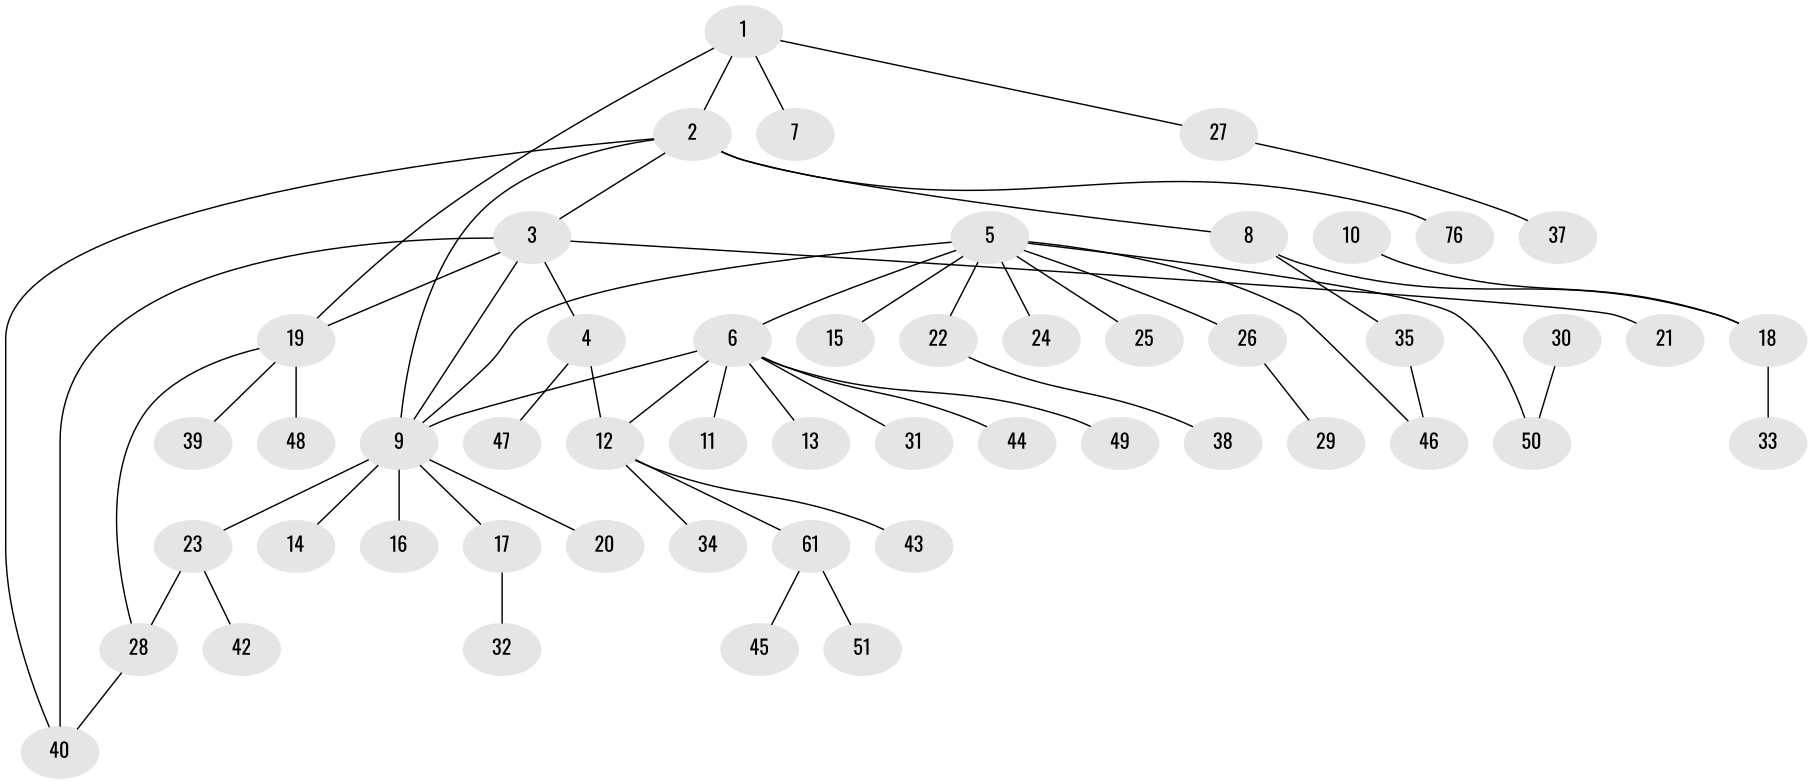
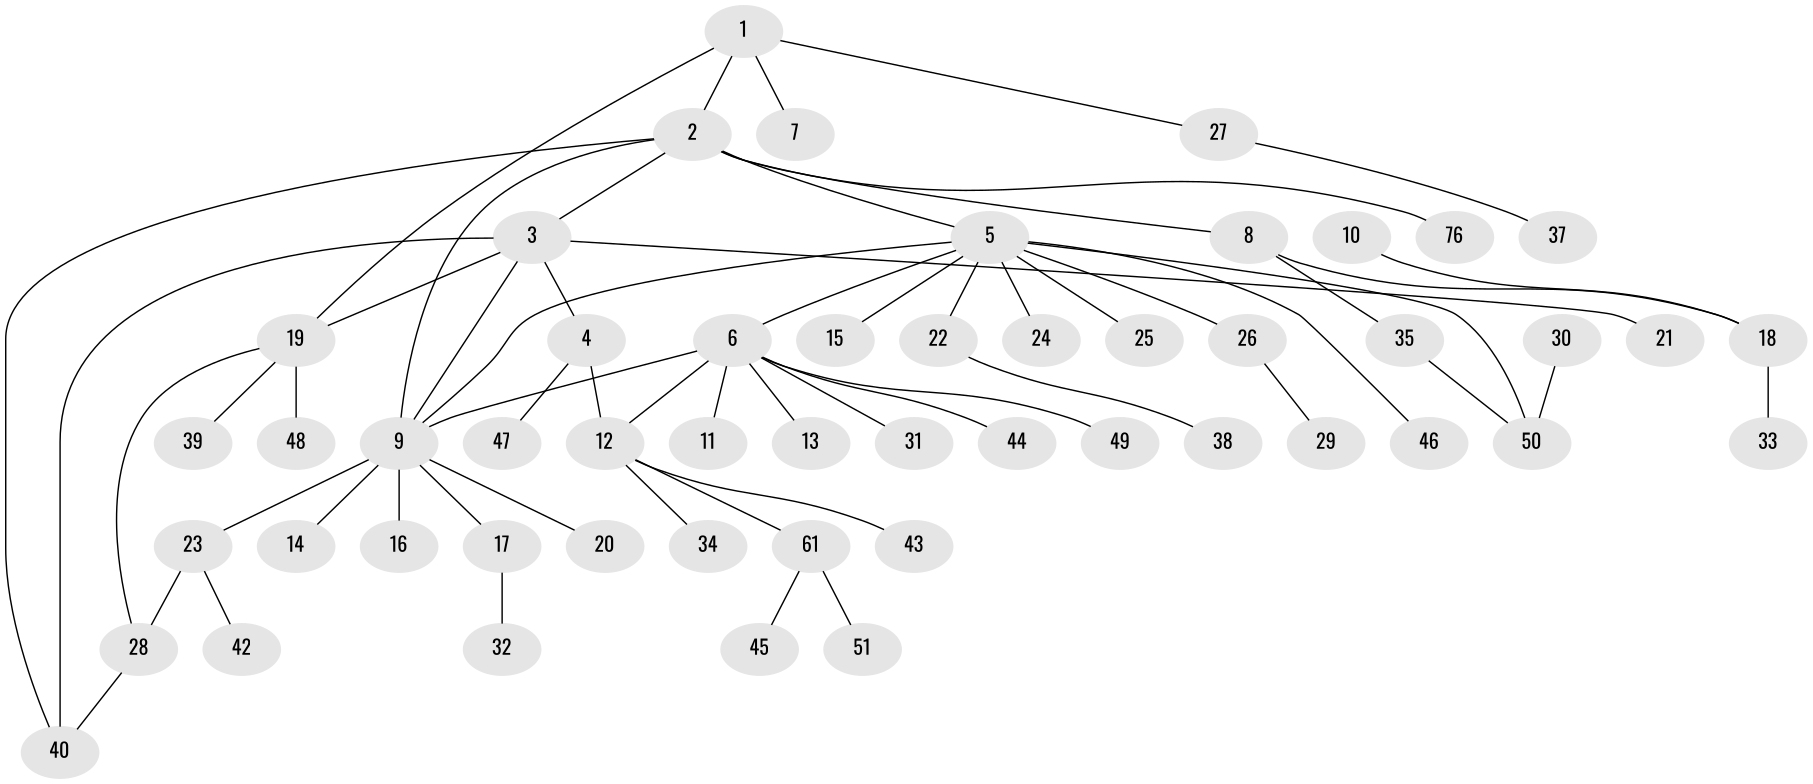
none -> (837, 193)
(1417, 392) -> (1468, 392)
